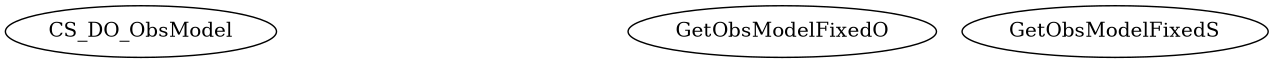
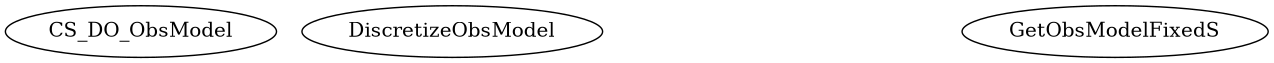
none -> (452, 32)
(782, 32) -> none
